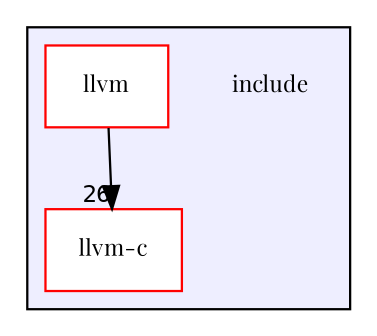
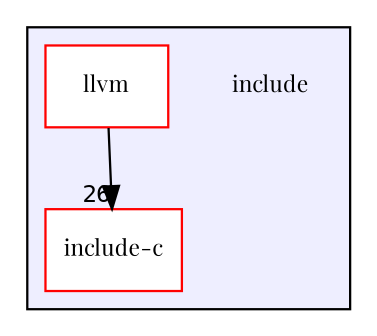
(114, 250) -> (114, 250)
